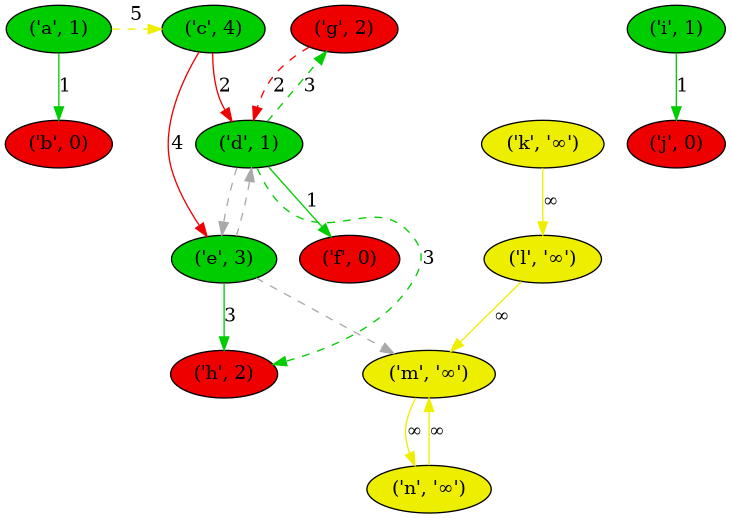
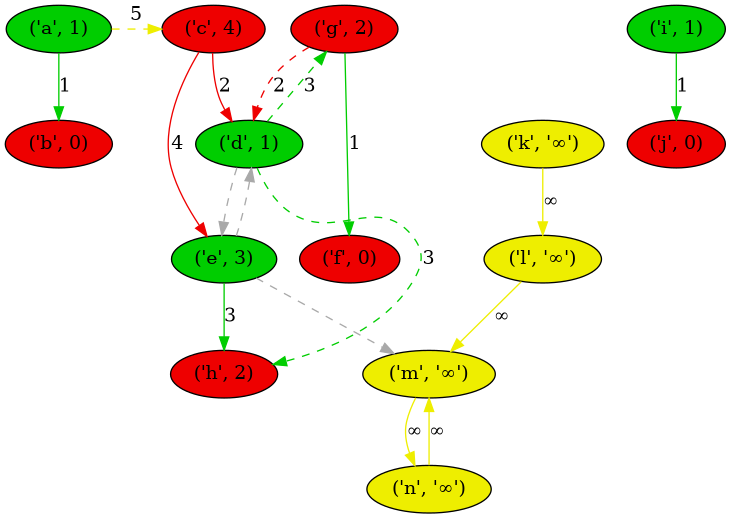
(214, 29) -> (214, 29)
(295, 197) -> (347, 137)
